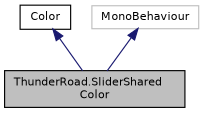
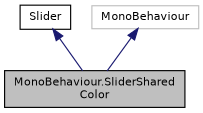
(45, 17) -> (45, 17)
(95, 89) -> (95, 89)
